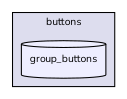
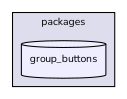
(64, 22) -> (64, 22)
